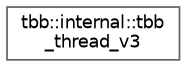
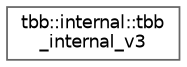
(93, 33) -> (93, 33)
